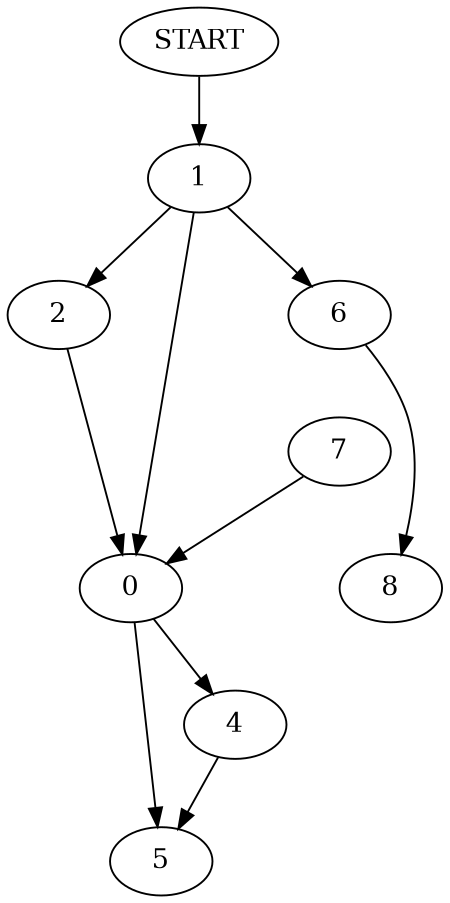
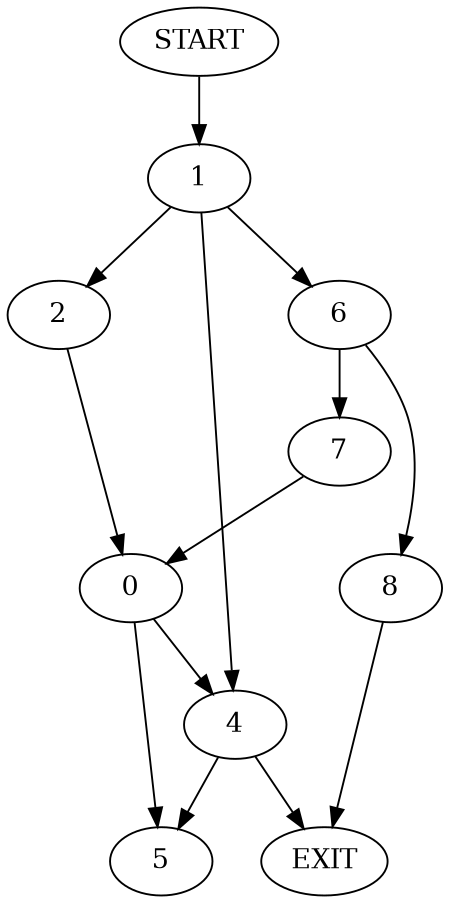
(167, 374) -> (217, 441)
none -> (340, 374)
none -> (324, 861)
